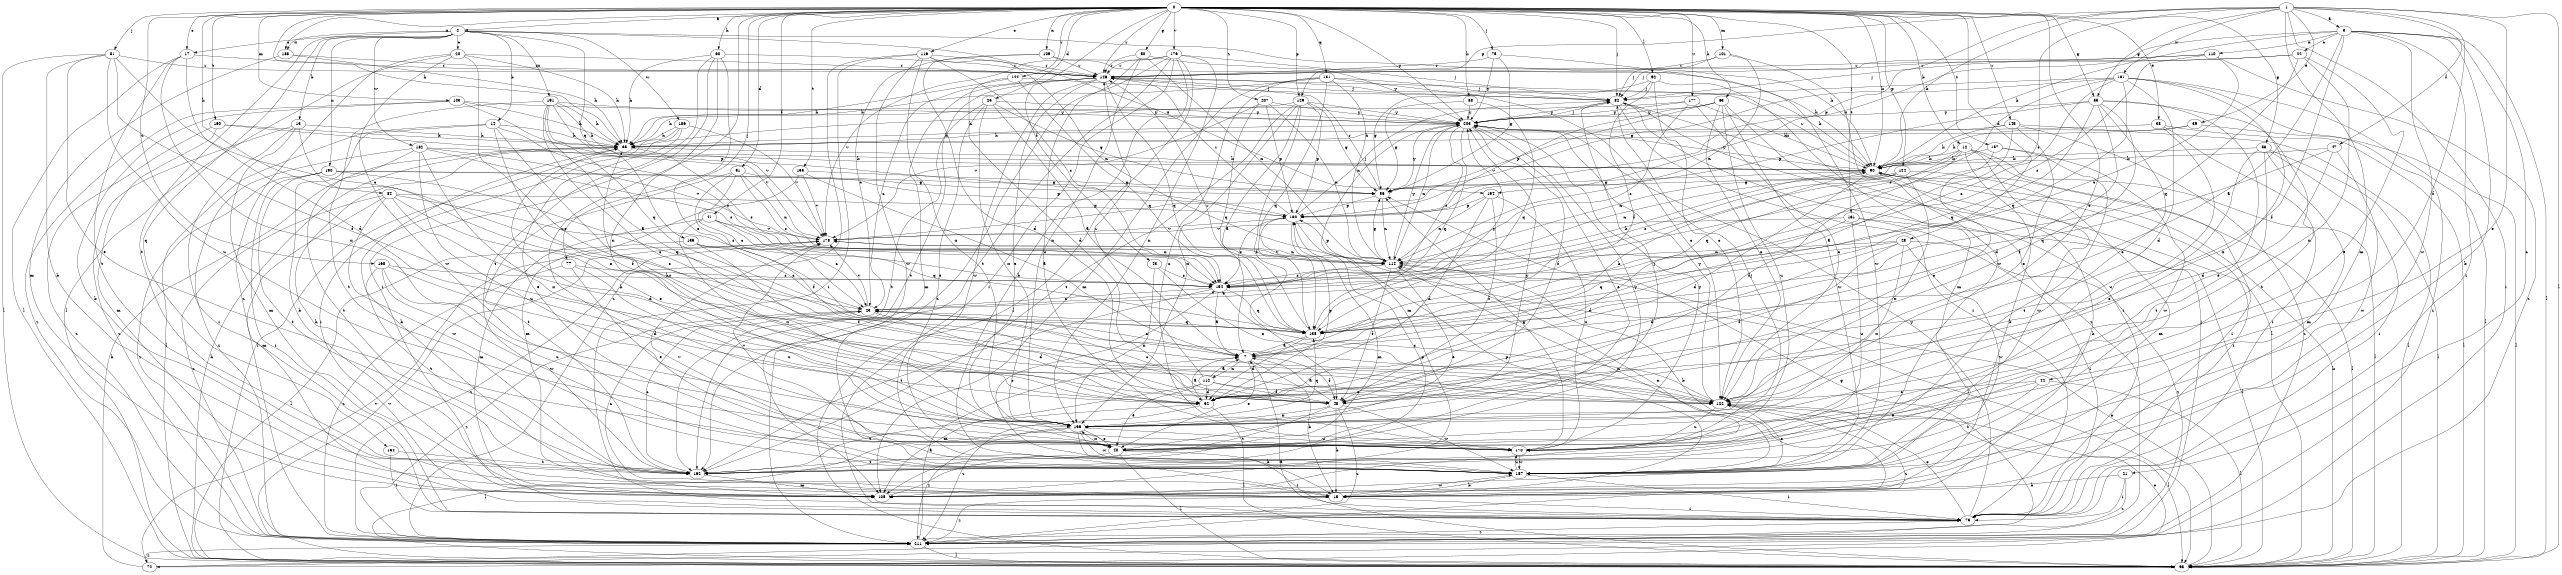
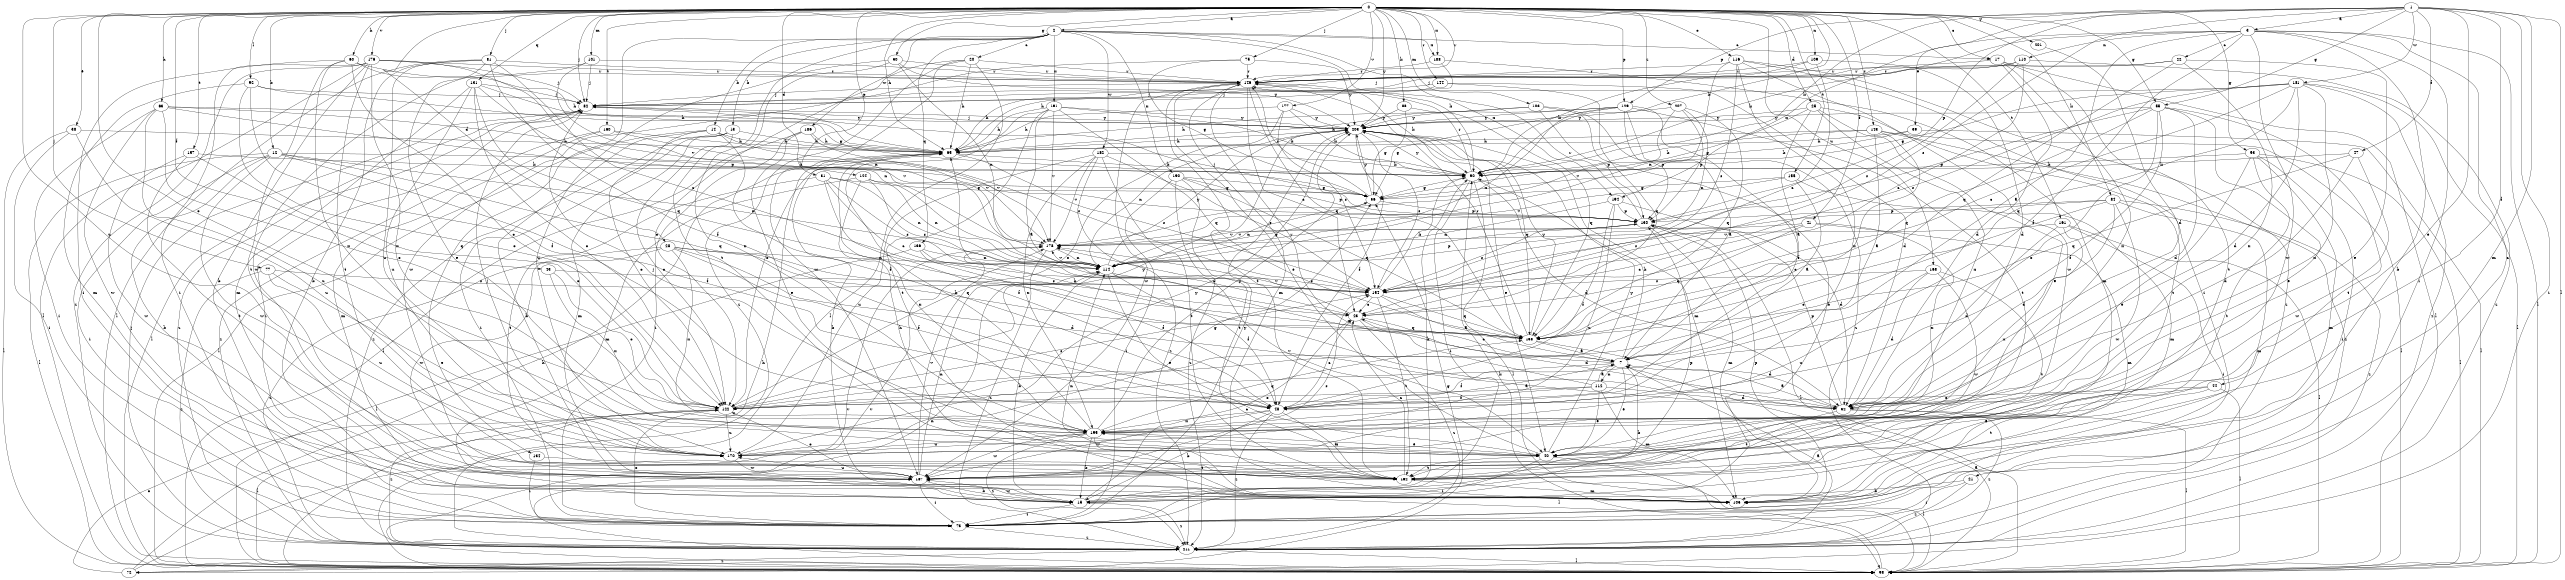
none -> (2038, 45)
(1186, 267) -> (1381, 223)
(1502, 287) -> (713, 340)
